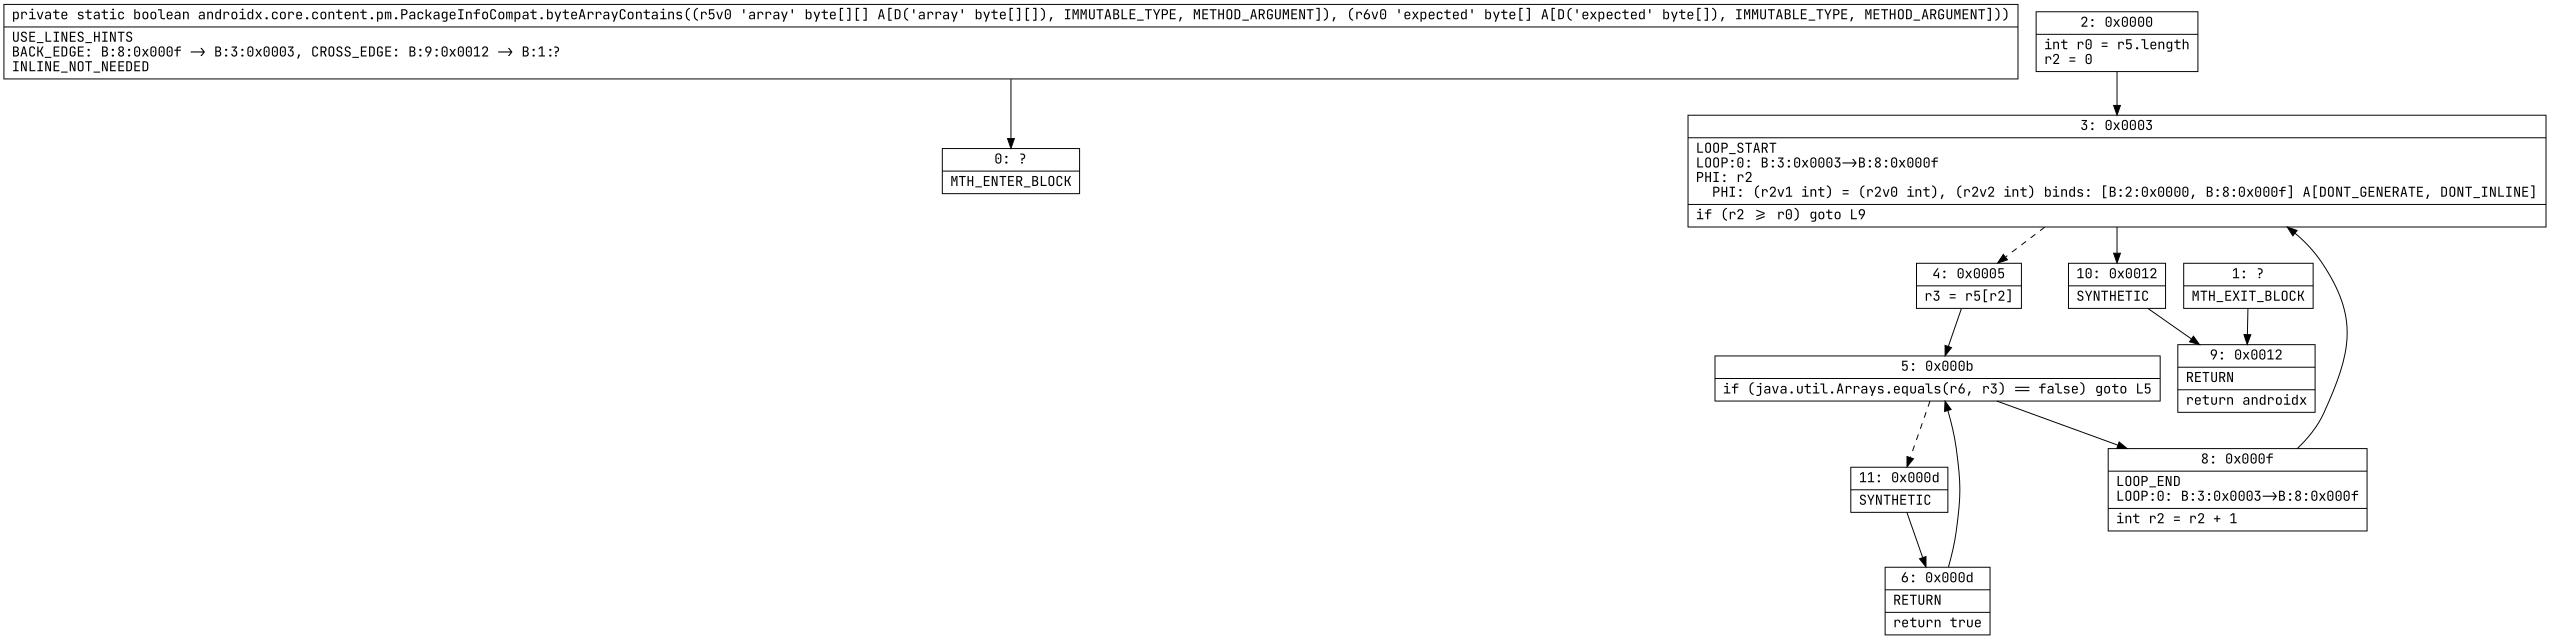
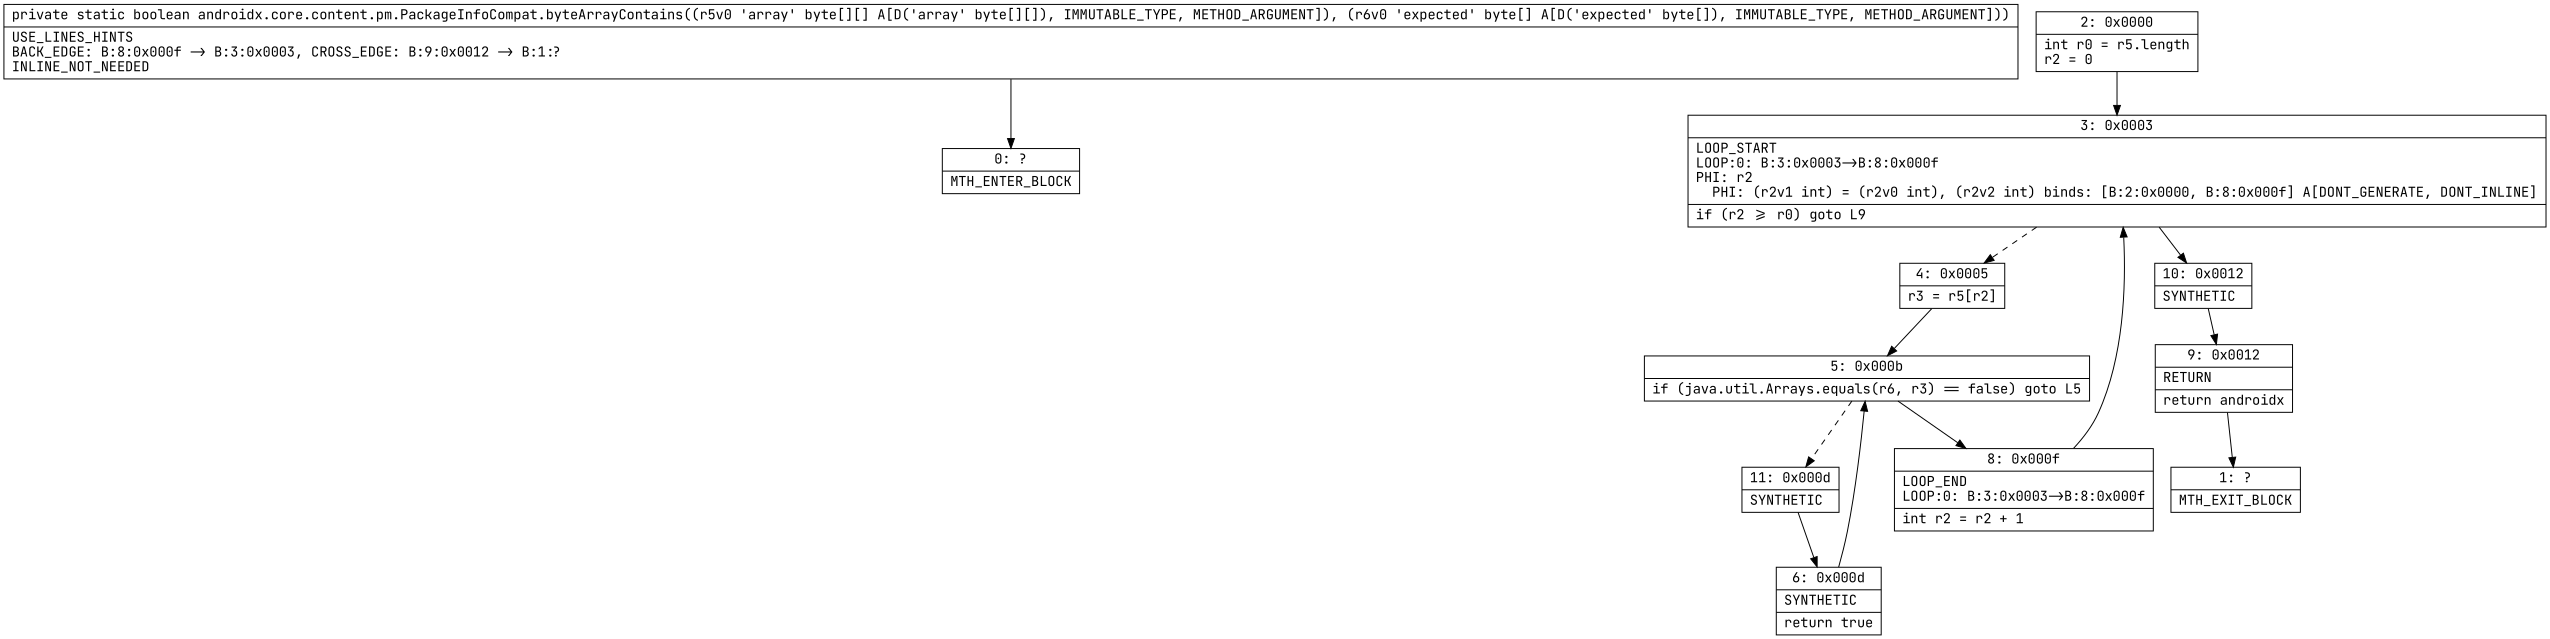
(2248, 322) -> (2230, 435)
(1917, 601) -> (1821, 601)
